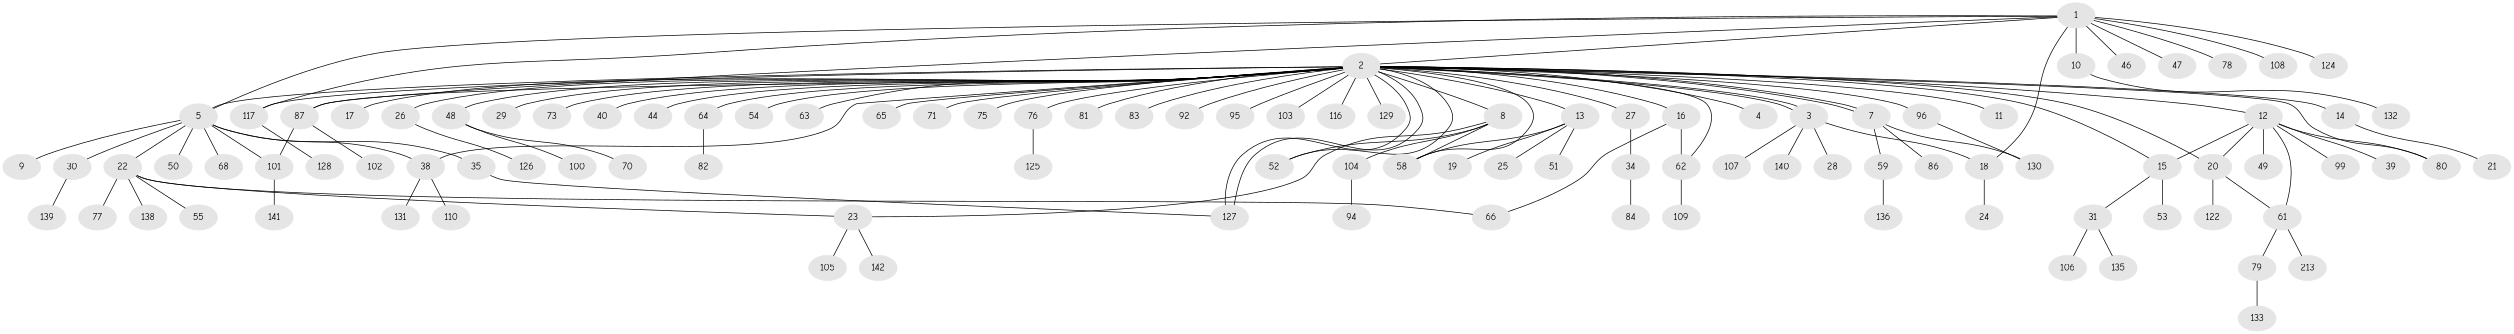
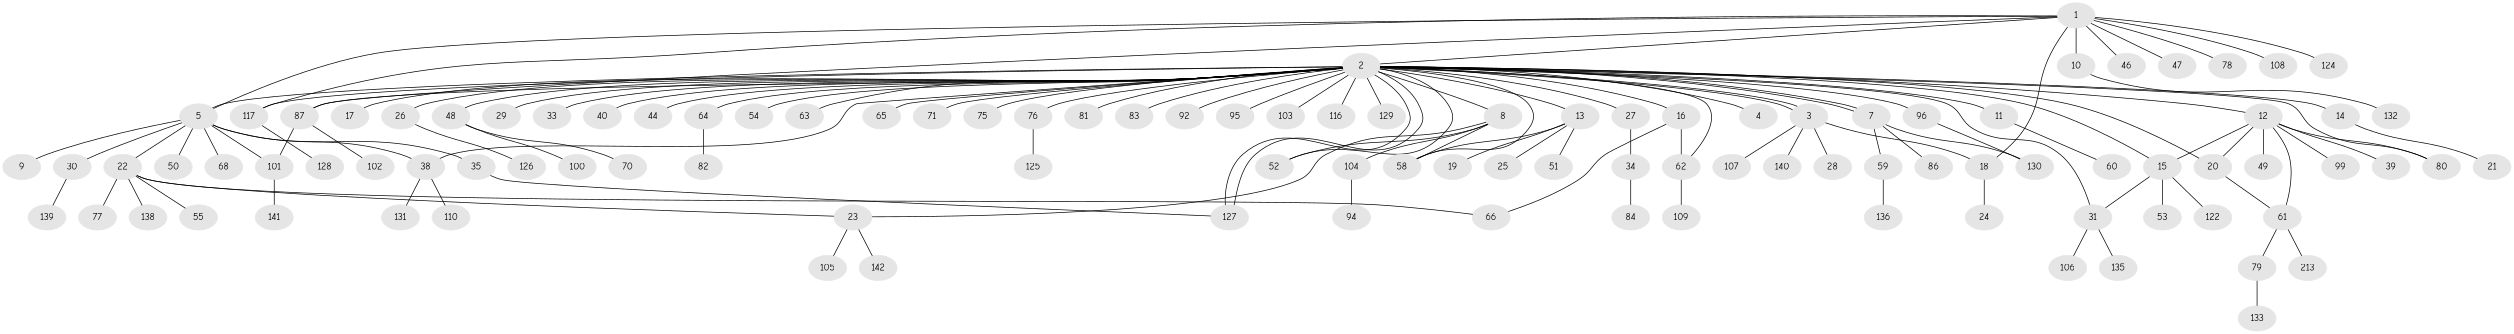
none -> (1758, 82)
(552, 116) -> (552, 116)
none -> (2112, 167)
(2213, 192) -> (2188, 192)
